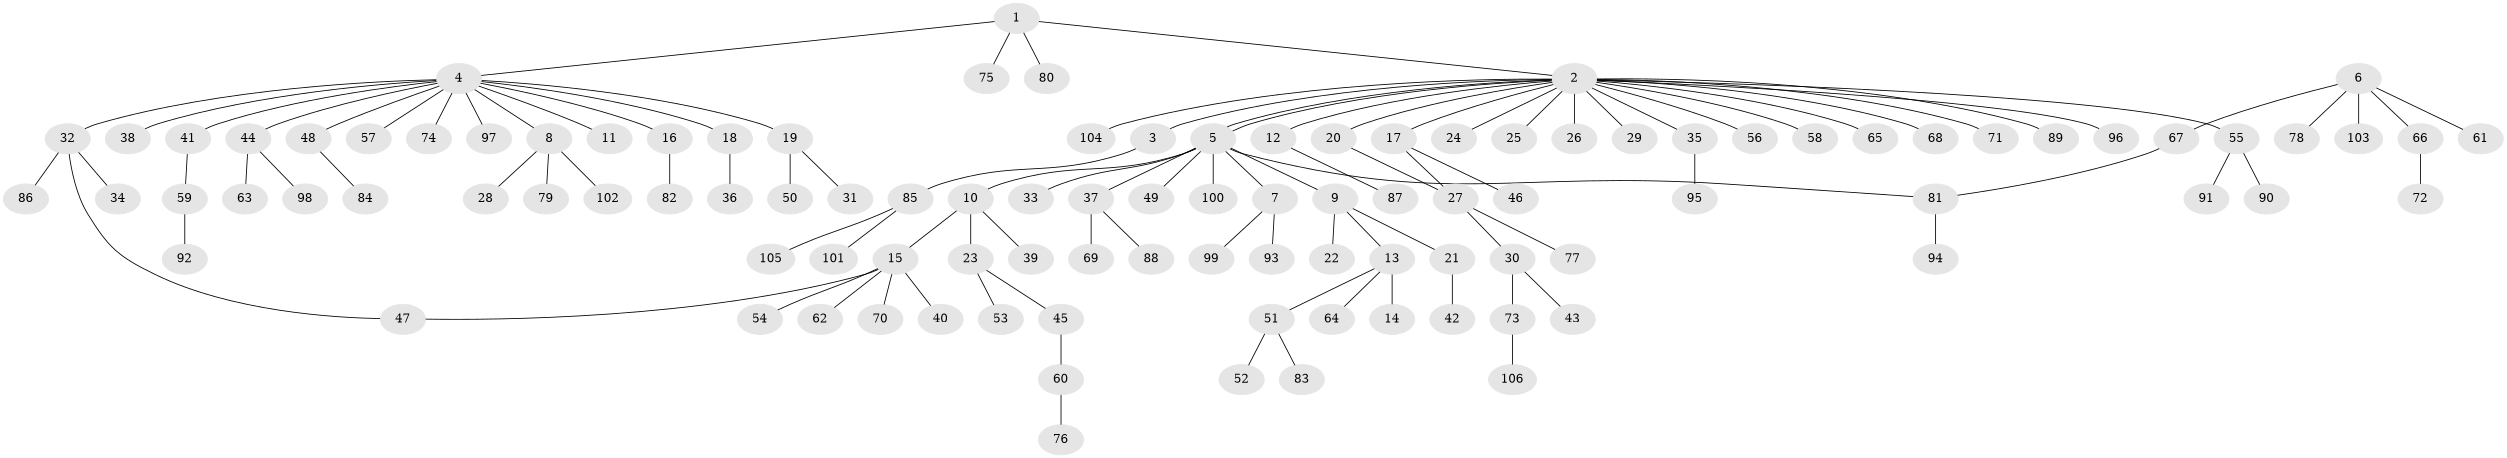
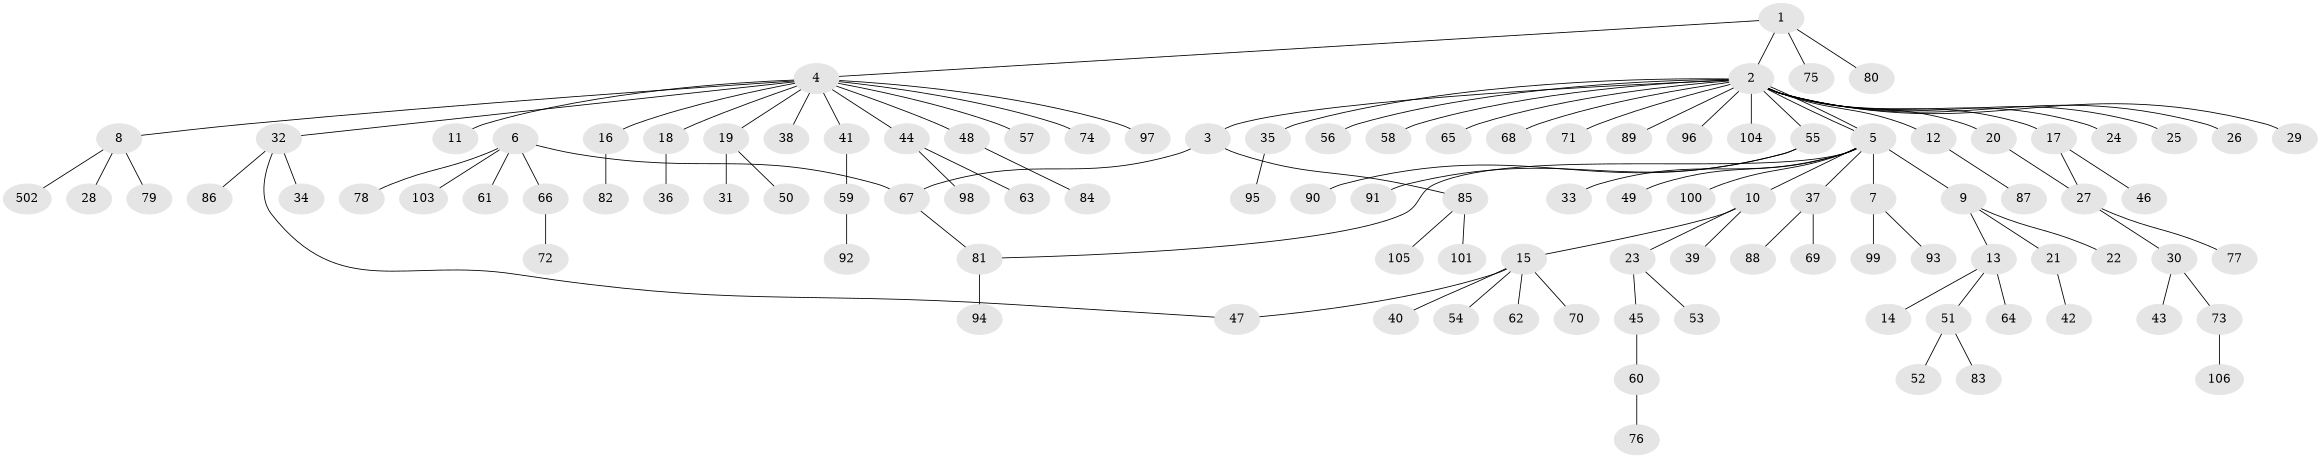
none -> (1057, 169)
(608, 199) -> (27, 199)
